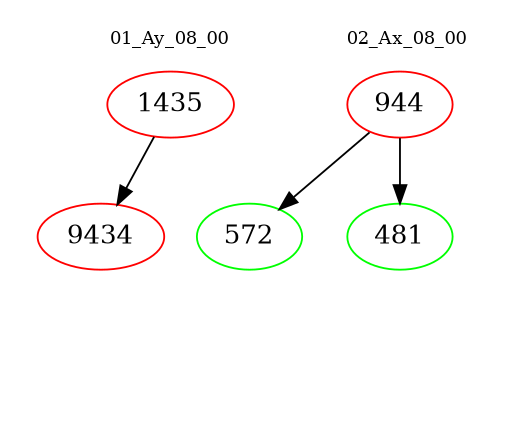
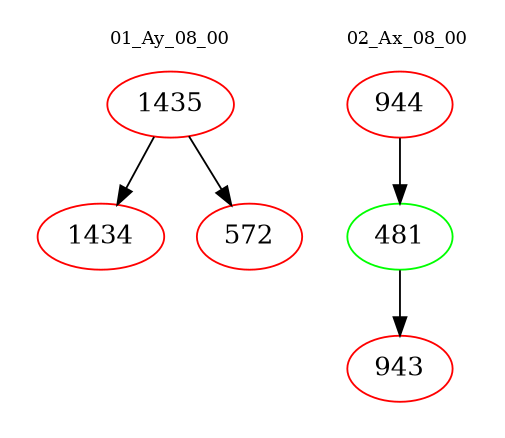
(345, 153) -> (205, 163)
(101, 237) -> (101, 237)
(250, 237) -> (250, 237)
none -> (400, 369)
